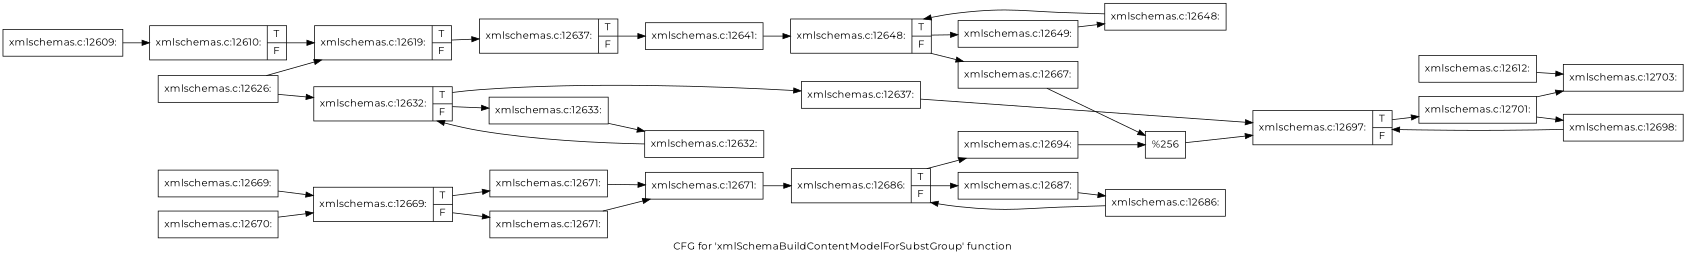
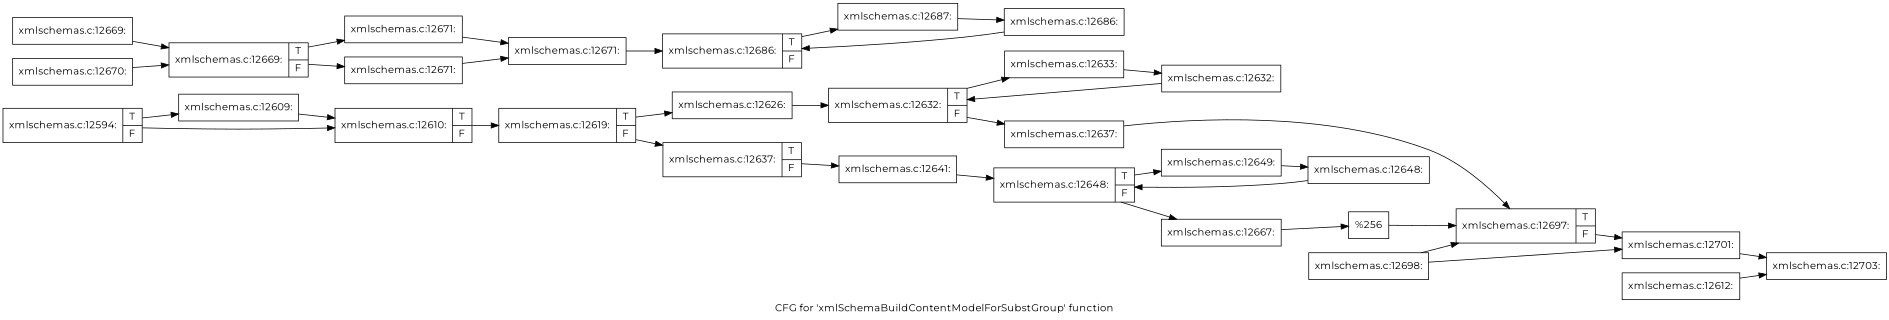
(290, 69) -> (650, 115)
(1546, 118) -> (1521, 256)
none -> (73, 125)
(1018, 145) -> none
